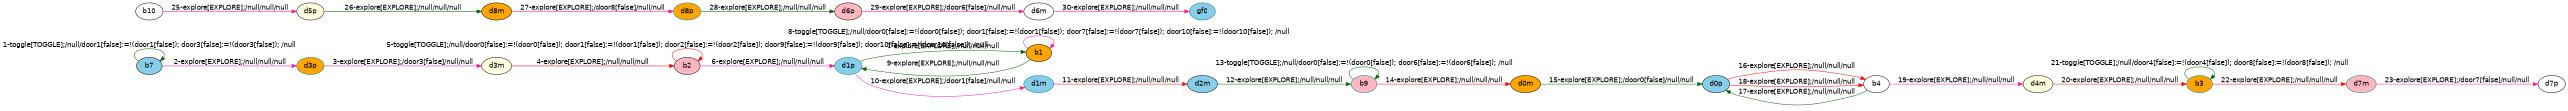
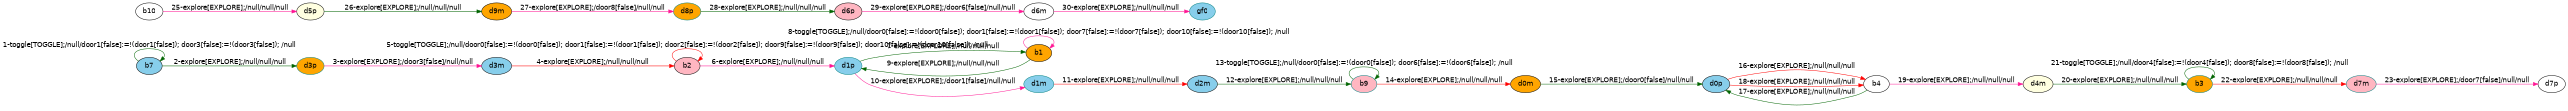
(497, 11) -> (497, 11)
(227, 66) -> (227, 66)
(497, 66) -> (497, 66)
(2117, 84) -> (2117, 84)
